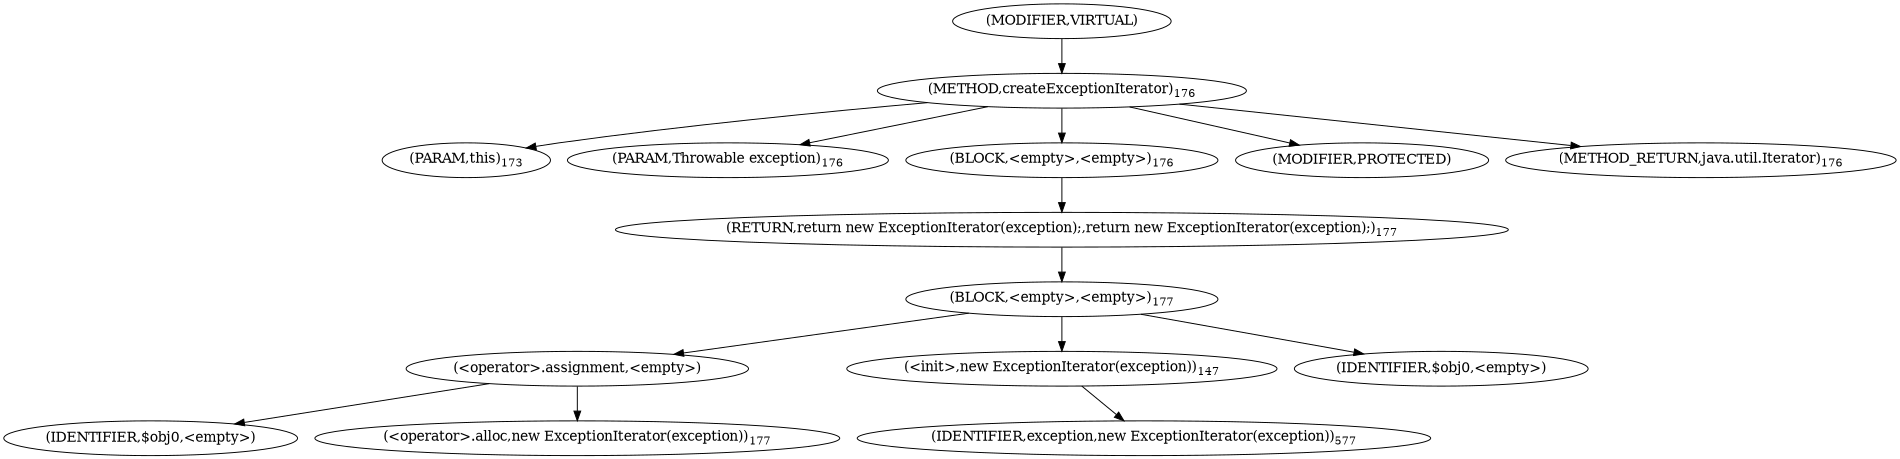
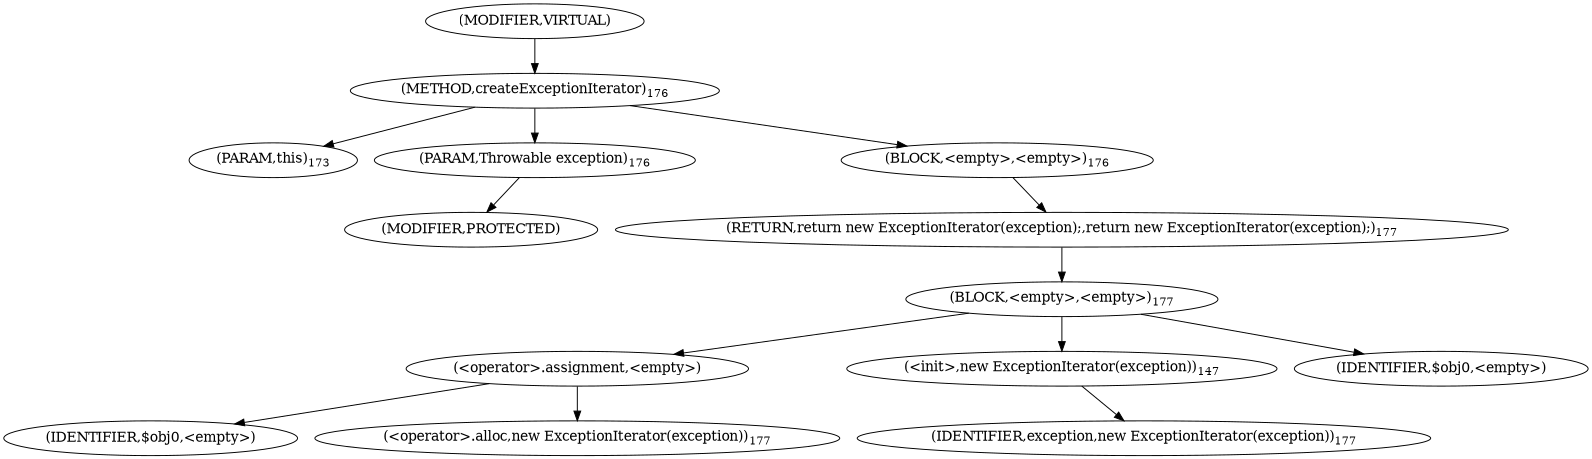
(1210, 125) -> (507, 191)
(1701, 160) -> none
(1346, 437) -> (1346, 437)
